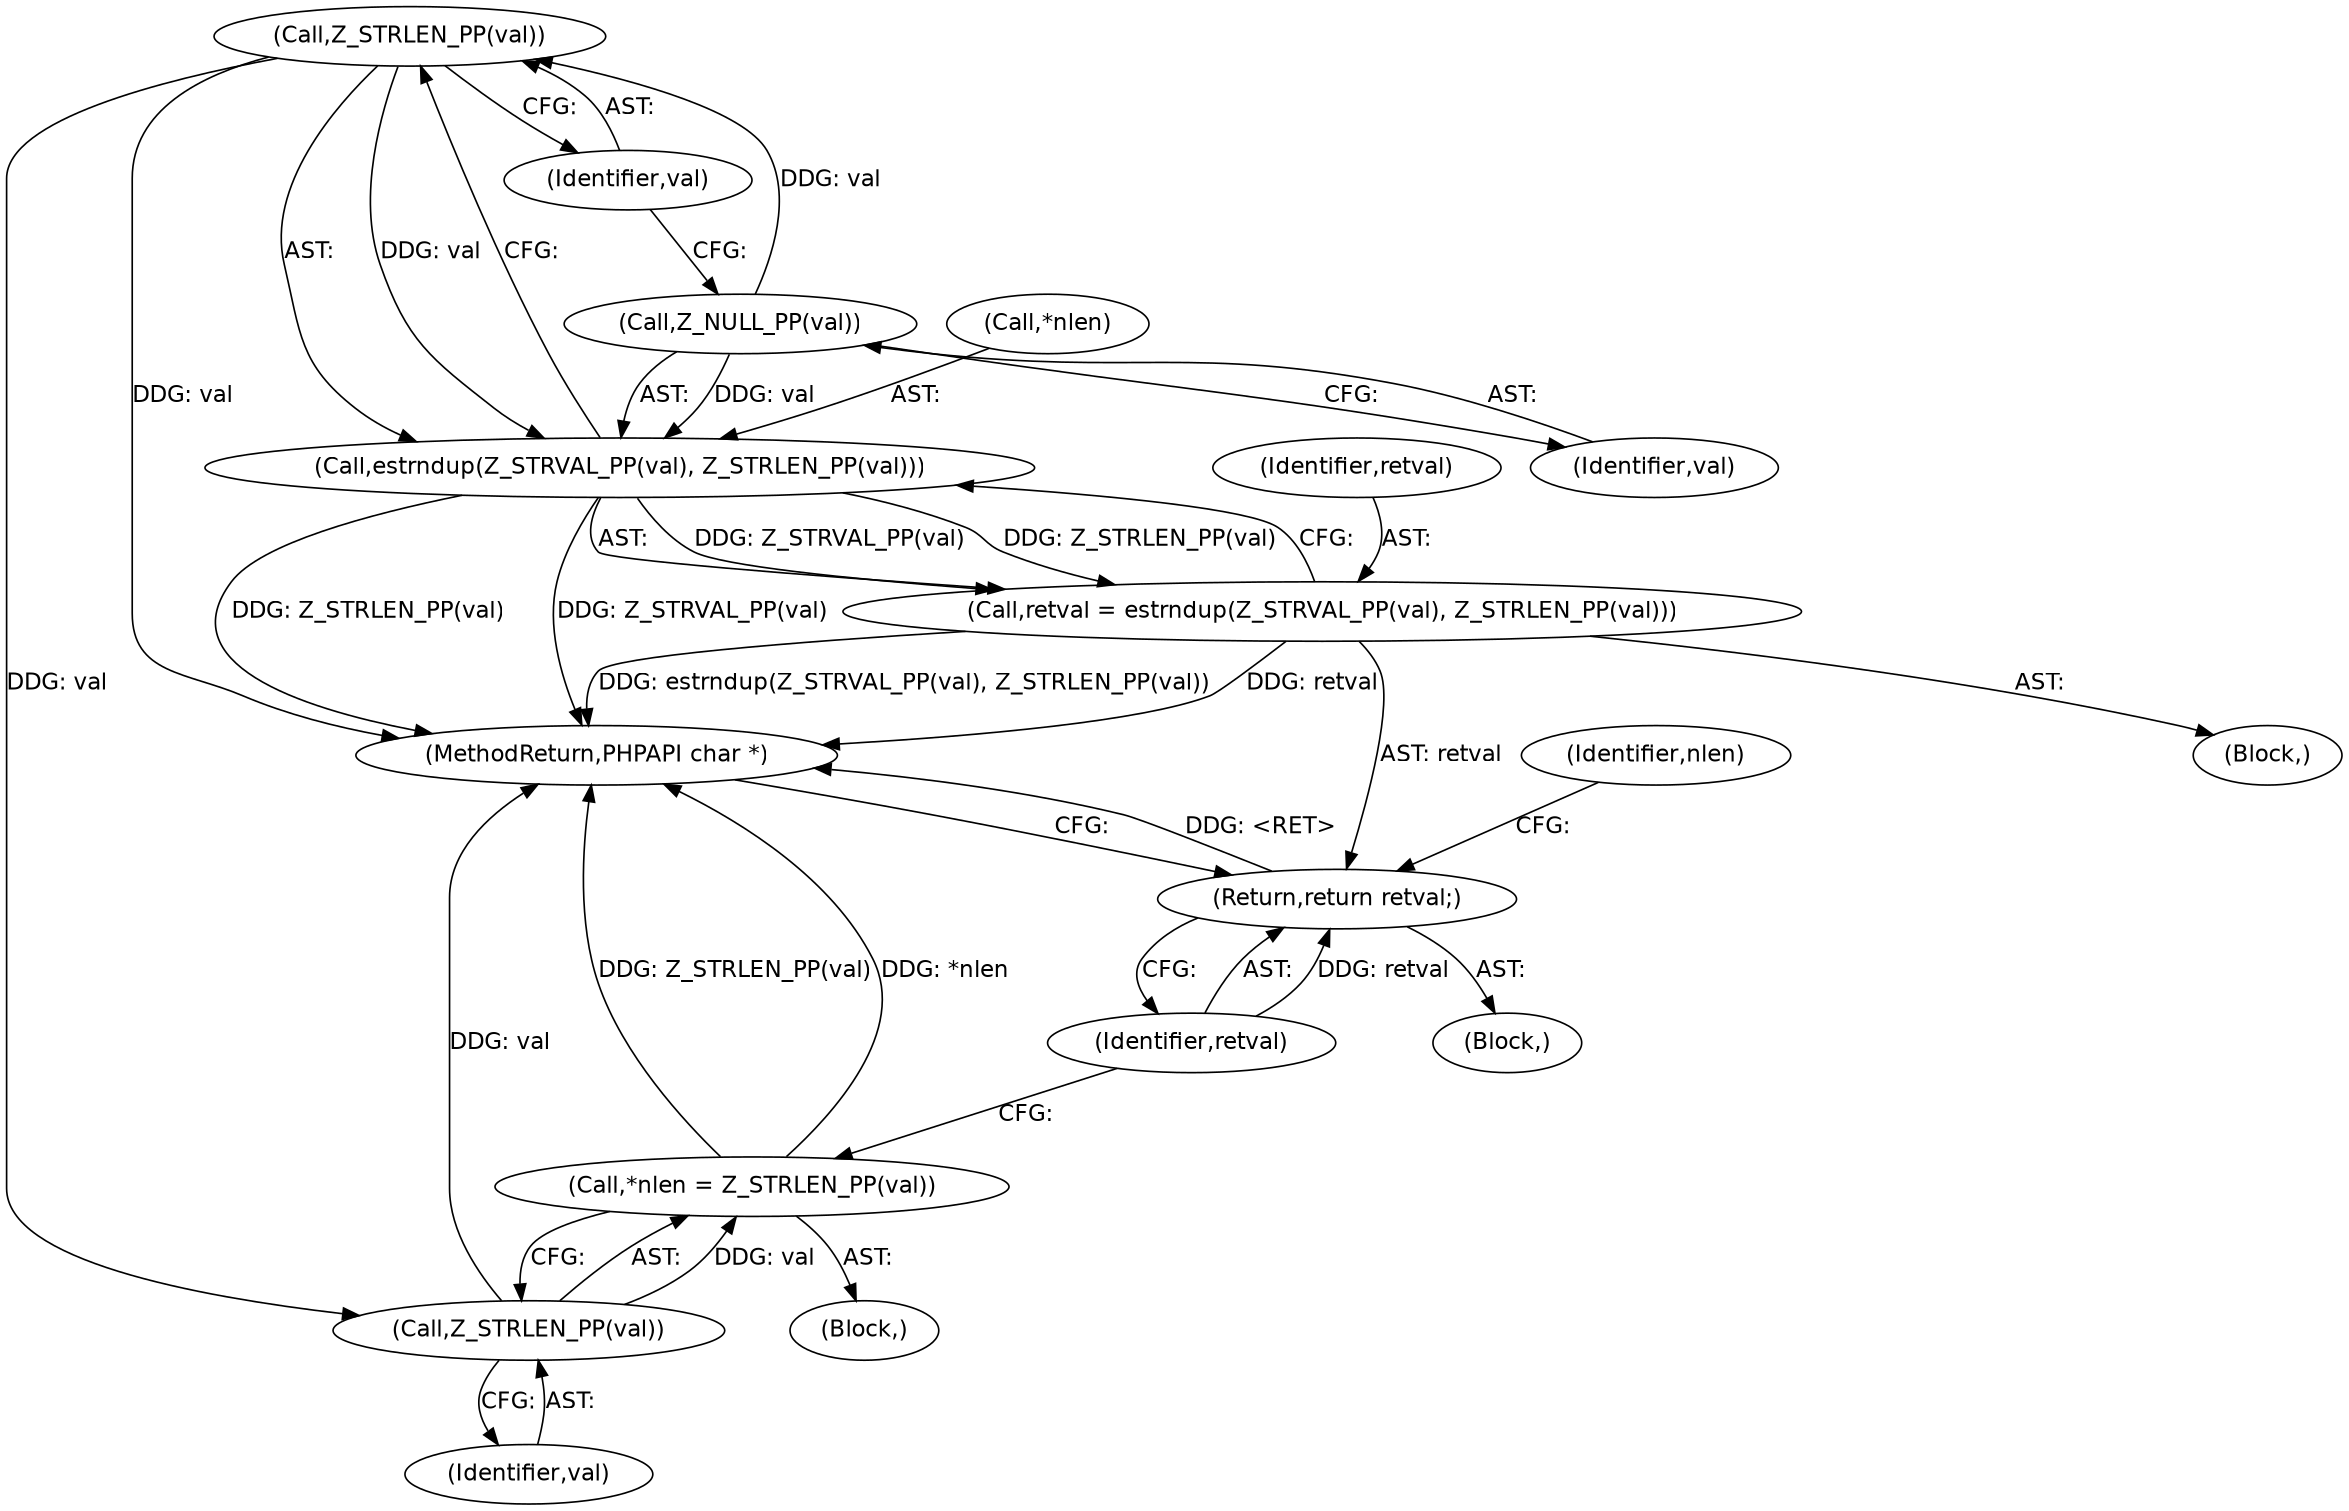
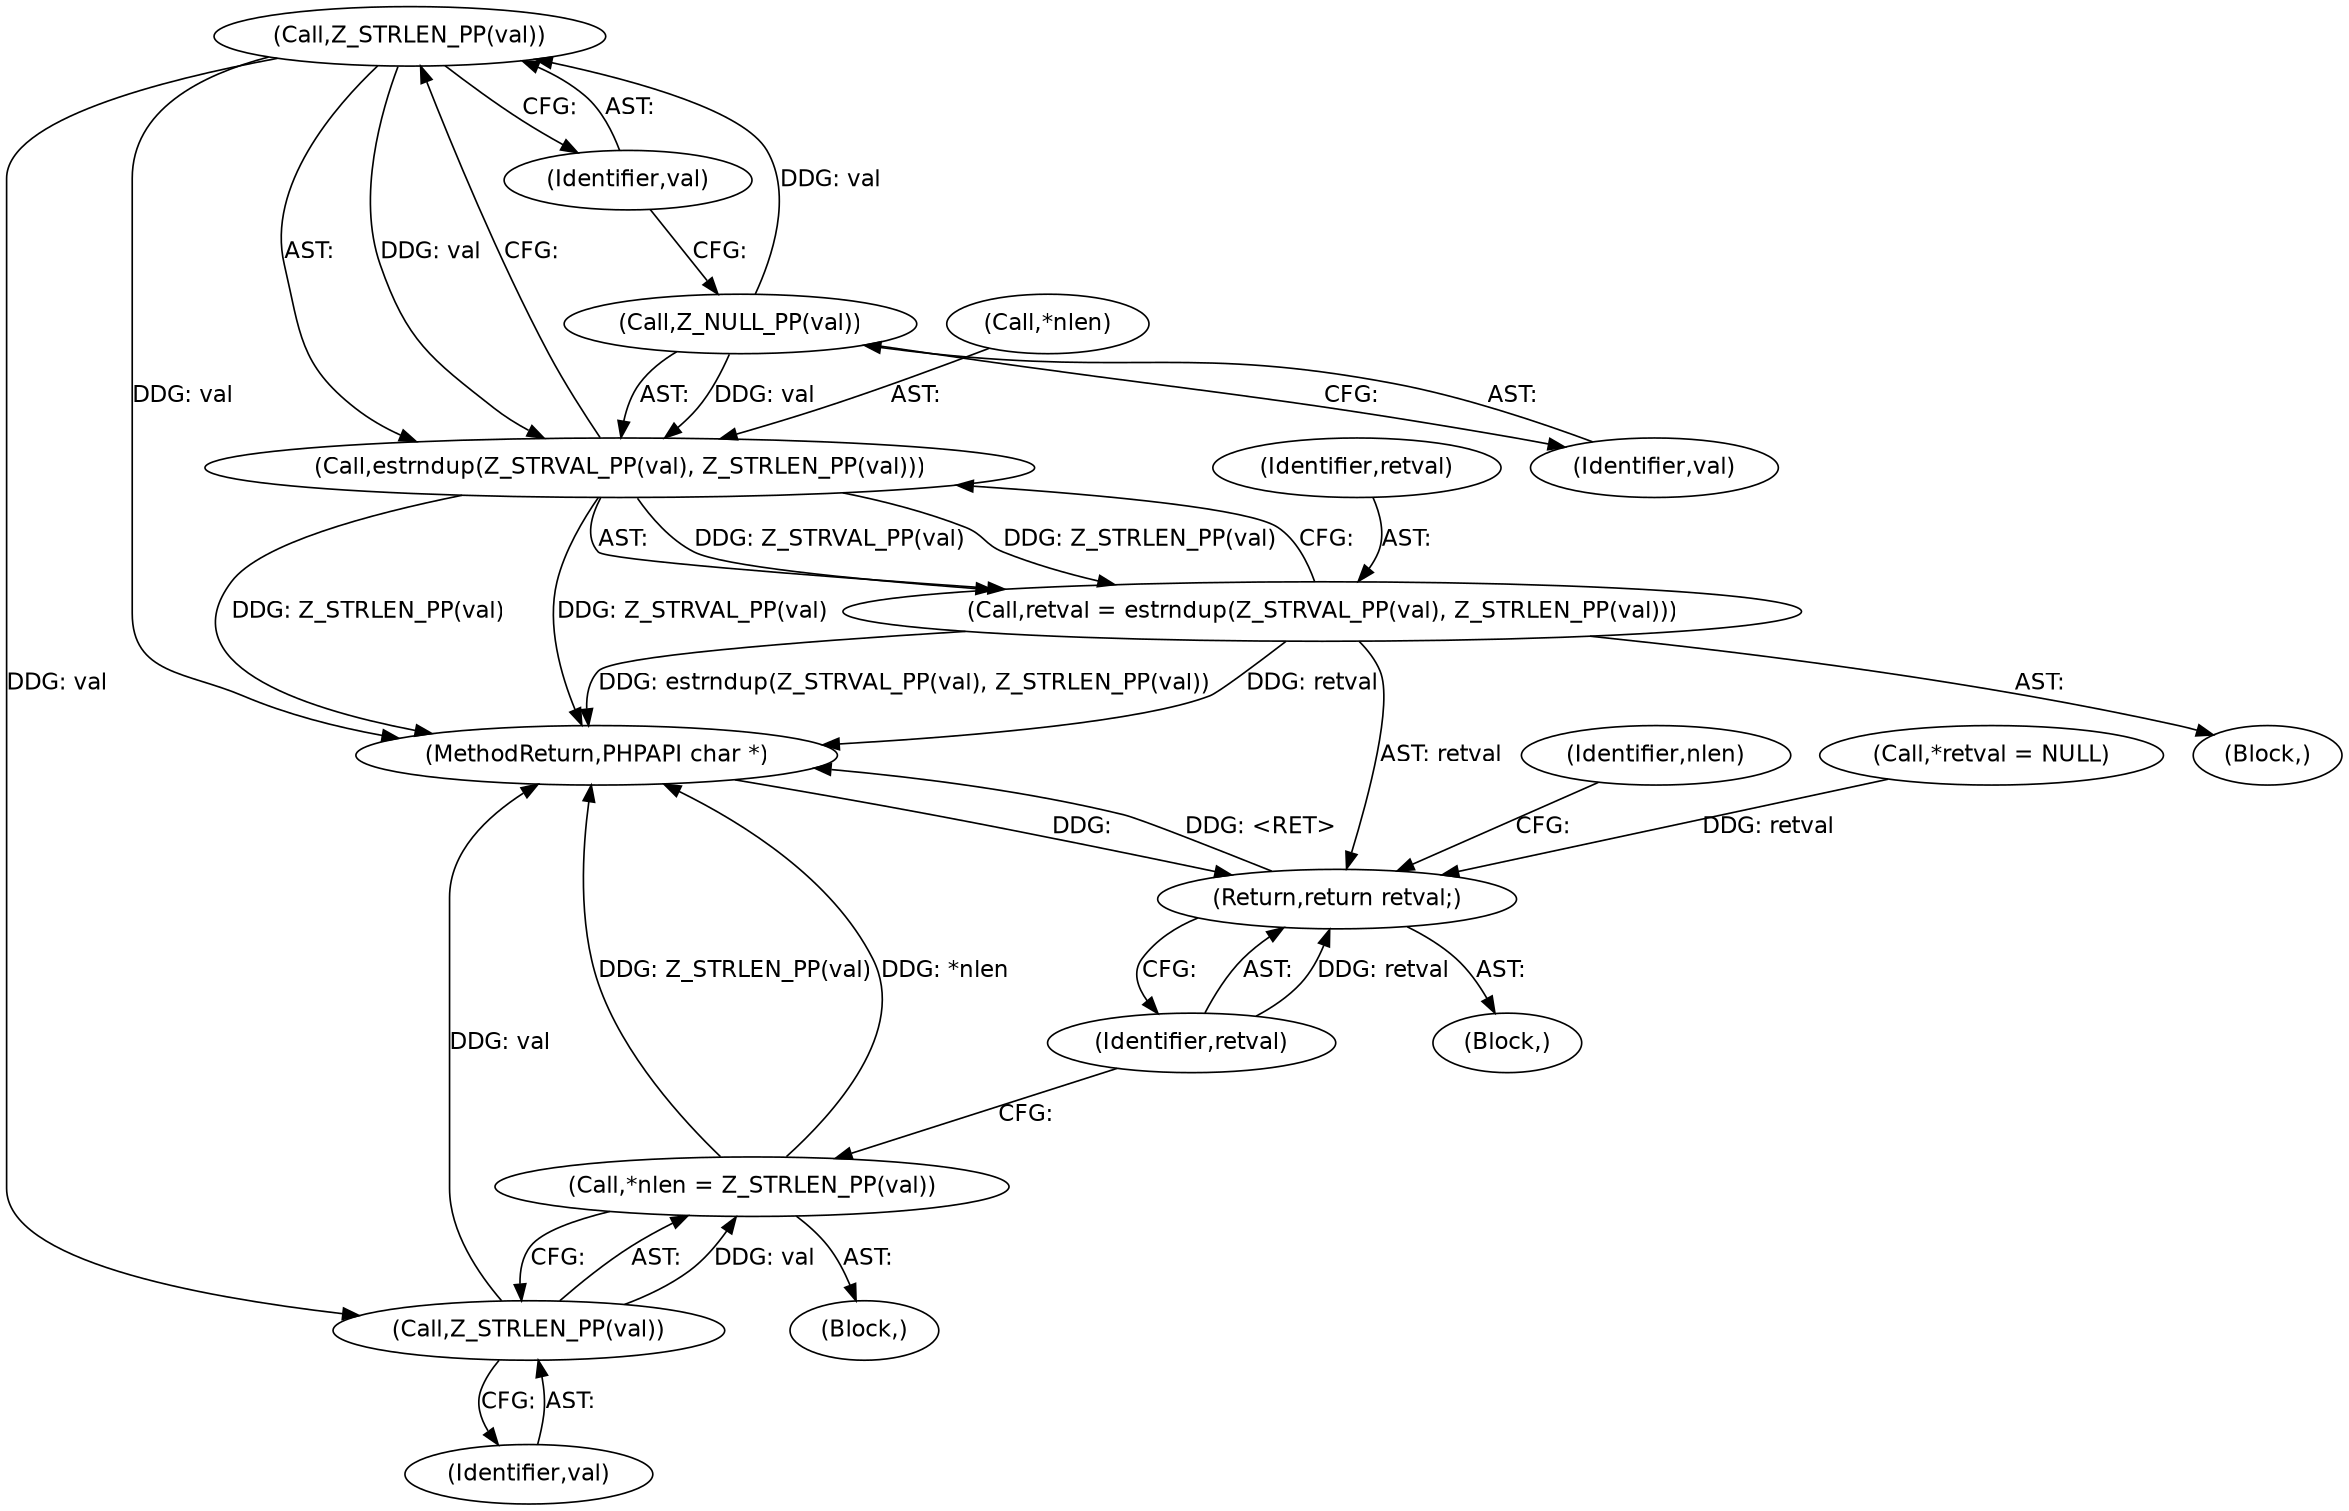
none -> (1992, 755)
(1086, 827) -> (1086, 827)
